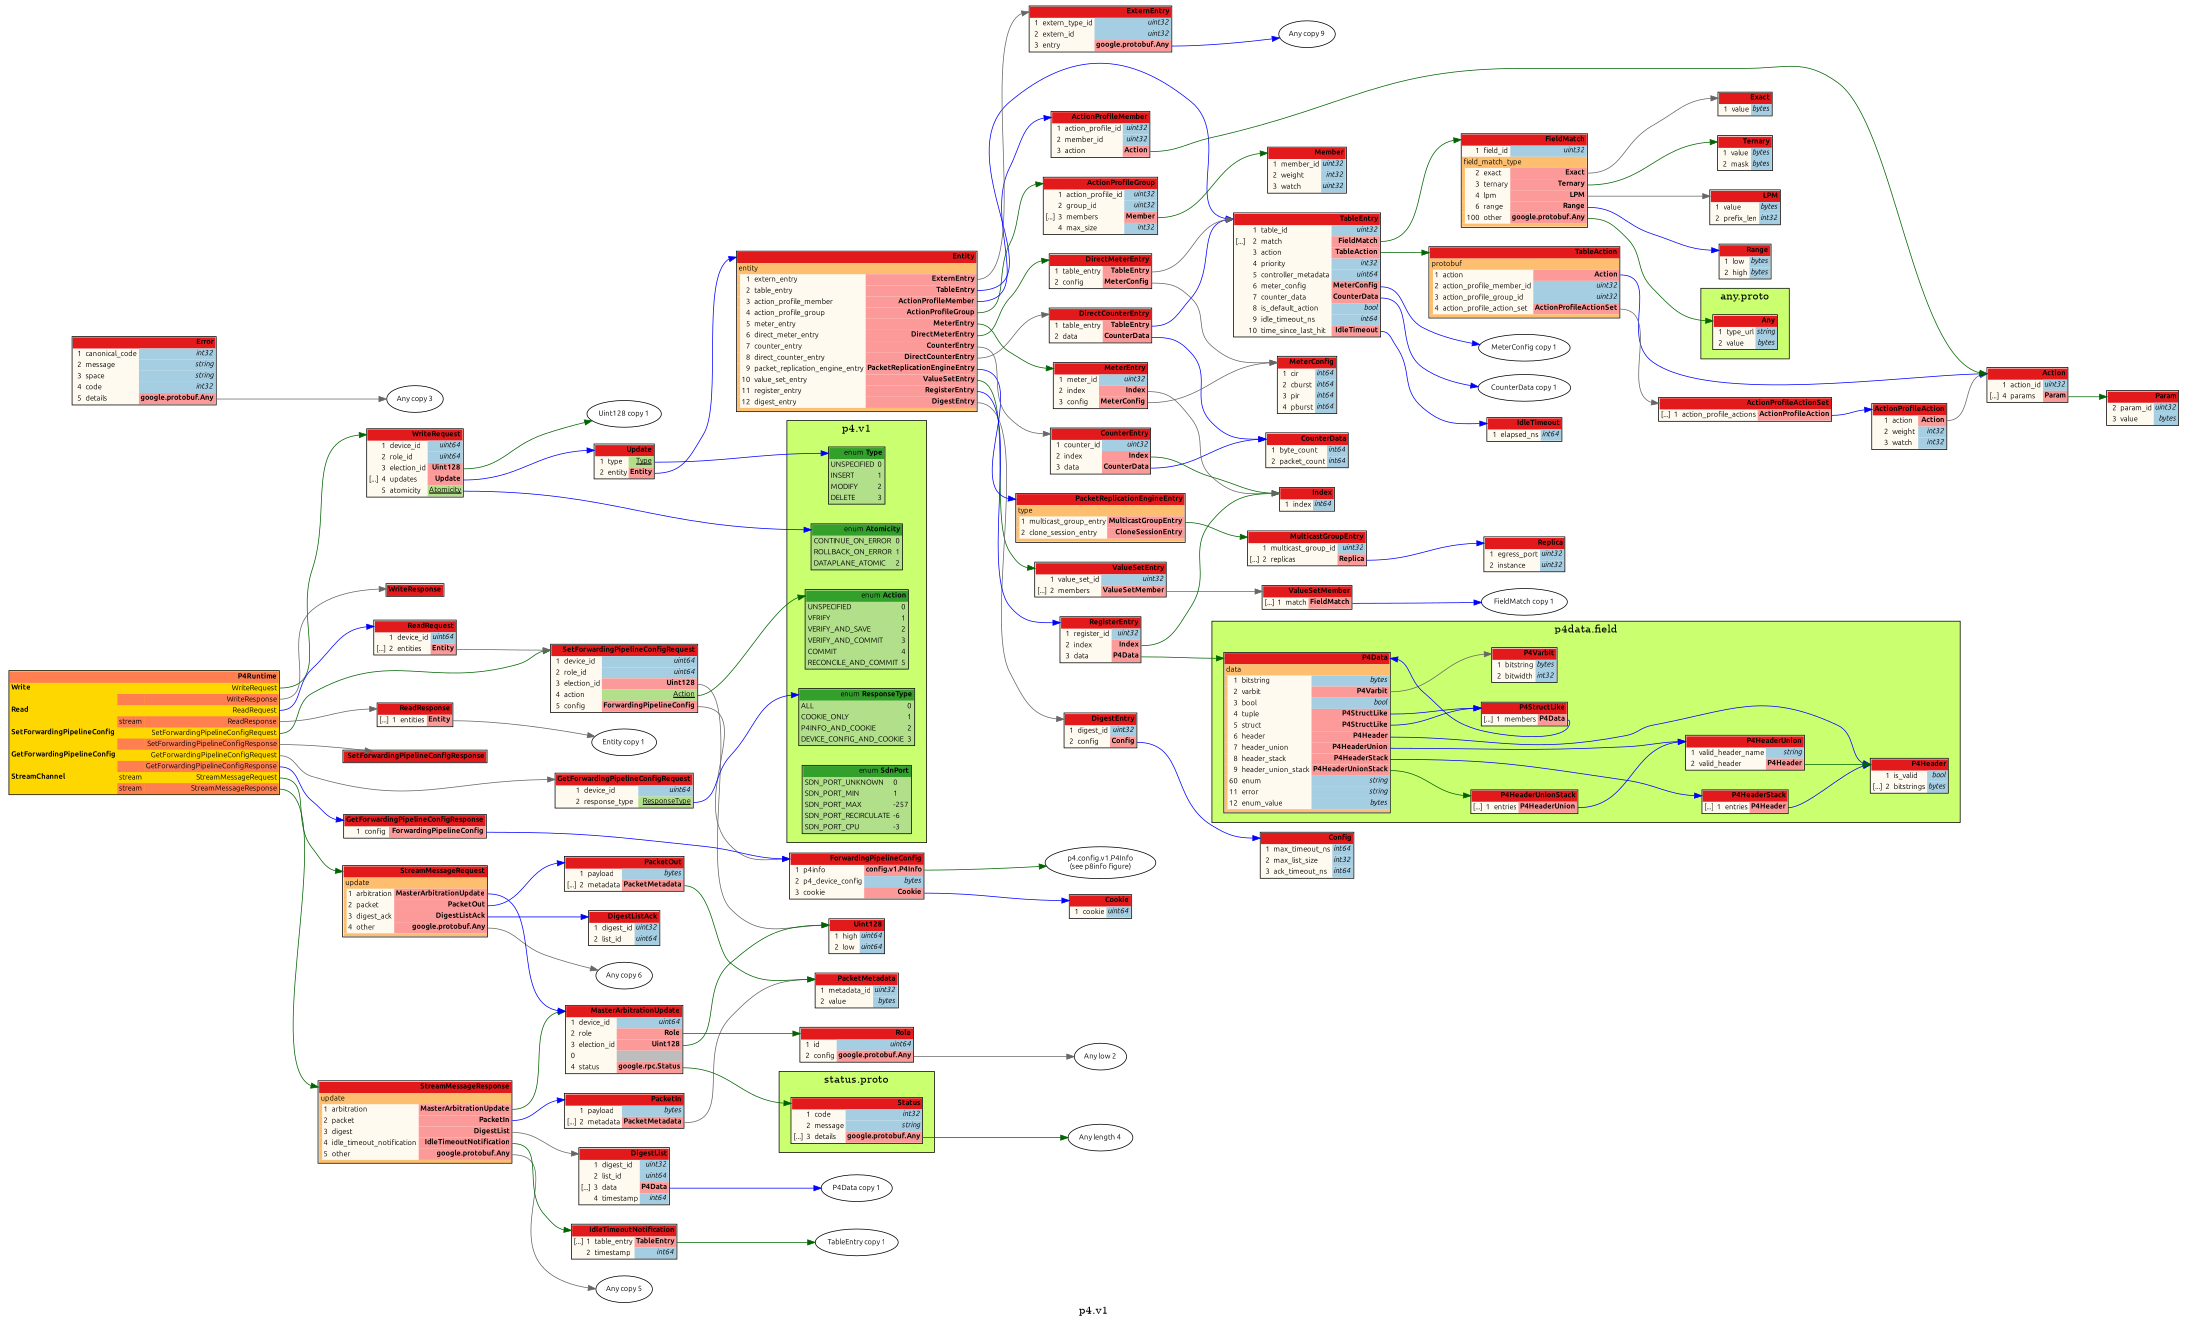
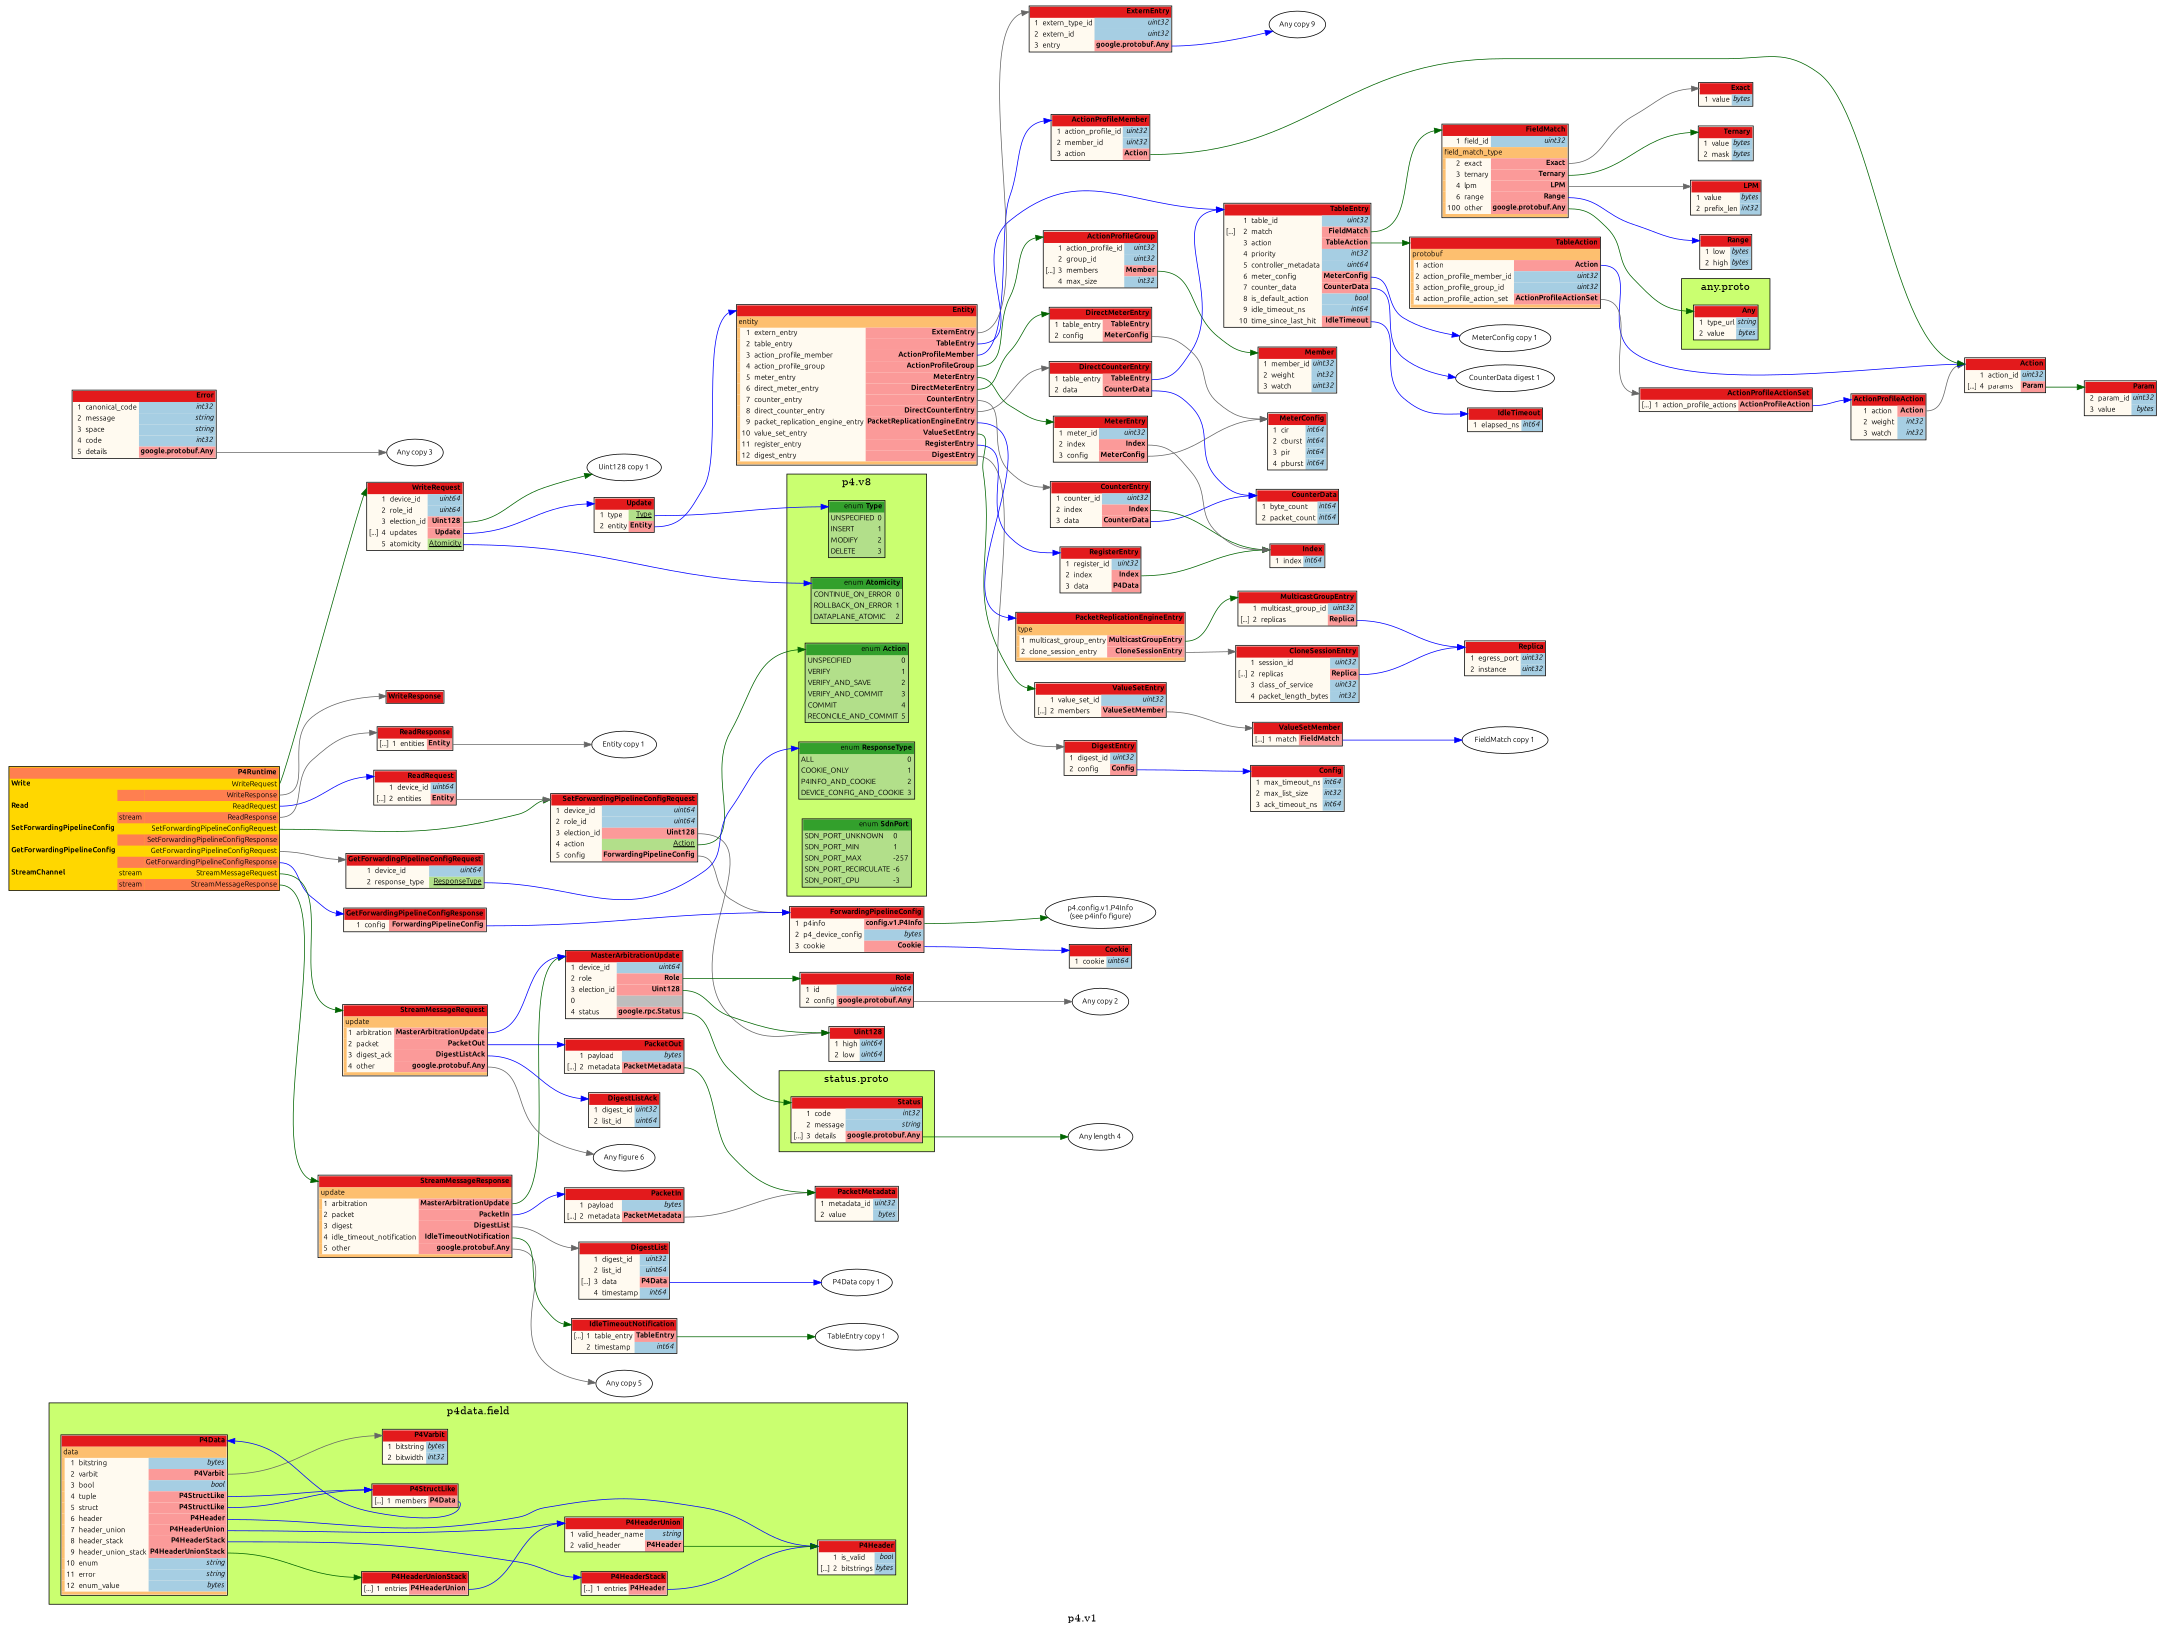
(1190, 249) -> none
(1524, 388) -> (1505, 378)
(857, 429) -> (857, 483)
(1179, 657) -> none
none -> (1297, 674)
(415, 756) -> none
(1234, 781) -> (71, 1563)
(1100, 863) -> (1100, 912)
(624, 976) -> (624, 1158)
(1100, 1057) -> (1100, 1002)
